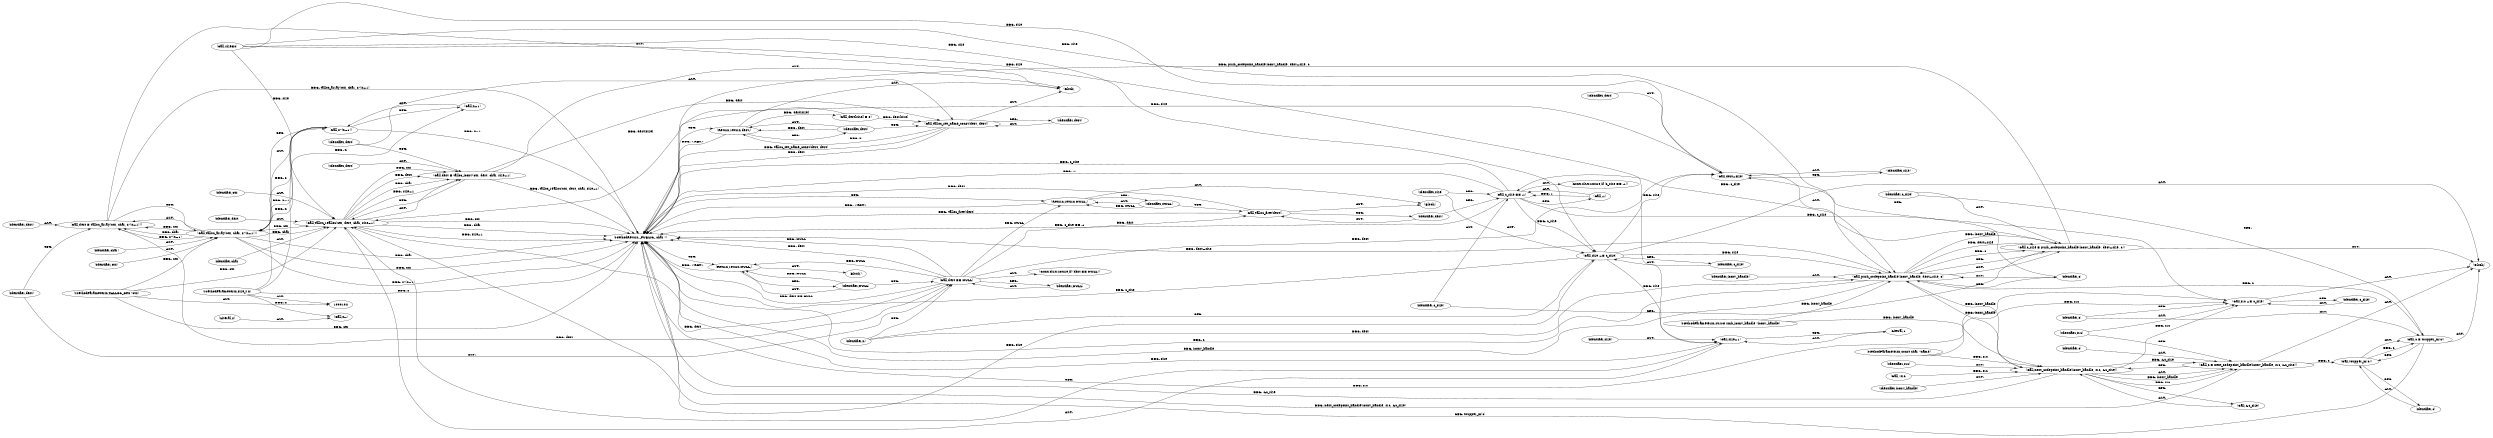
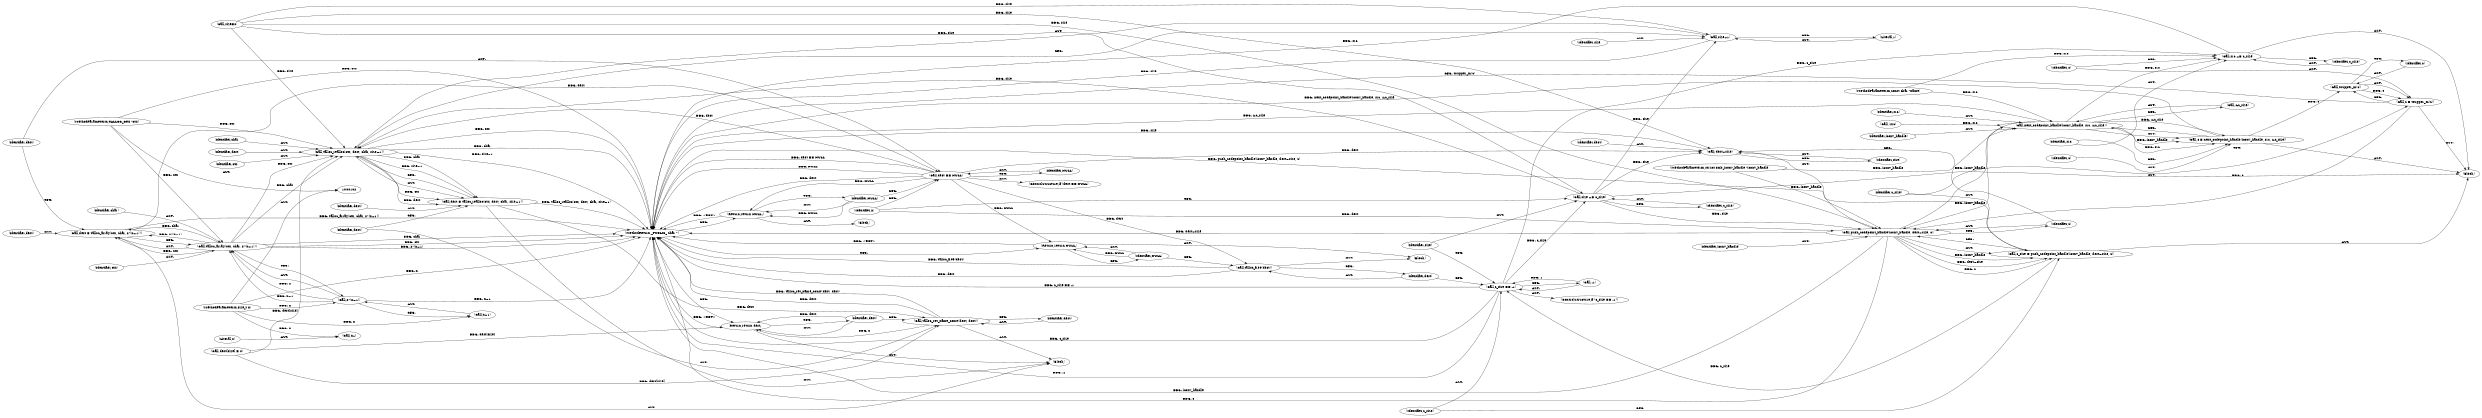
(788, 116) -> (485, 339)
(472, 176) -> (483, 202)
(1102, 294) -> none
